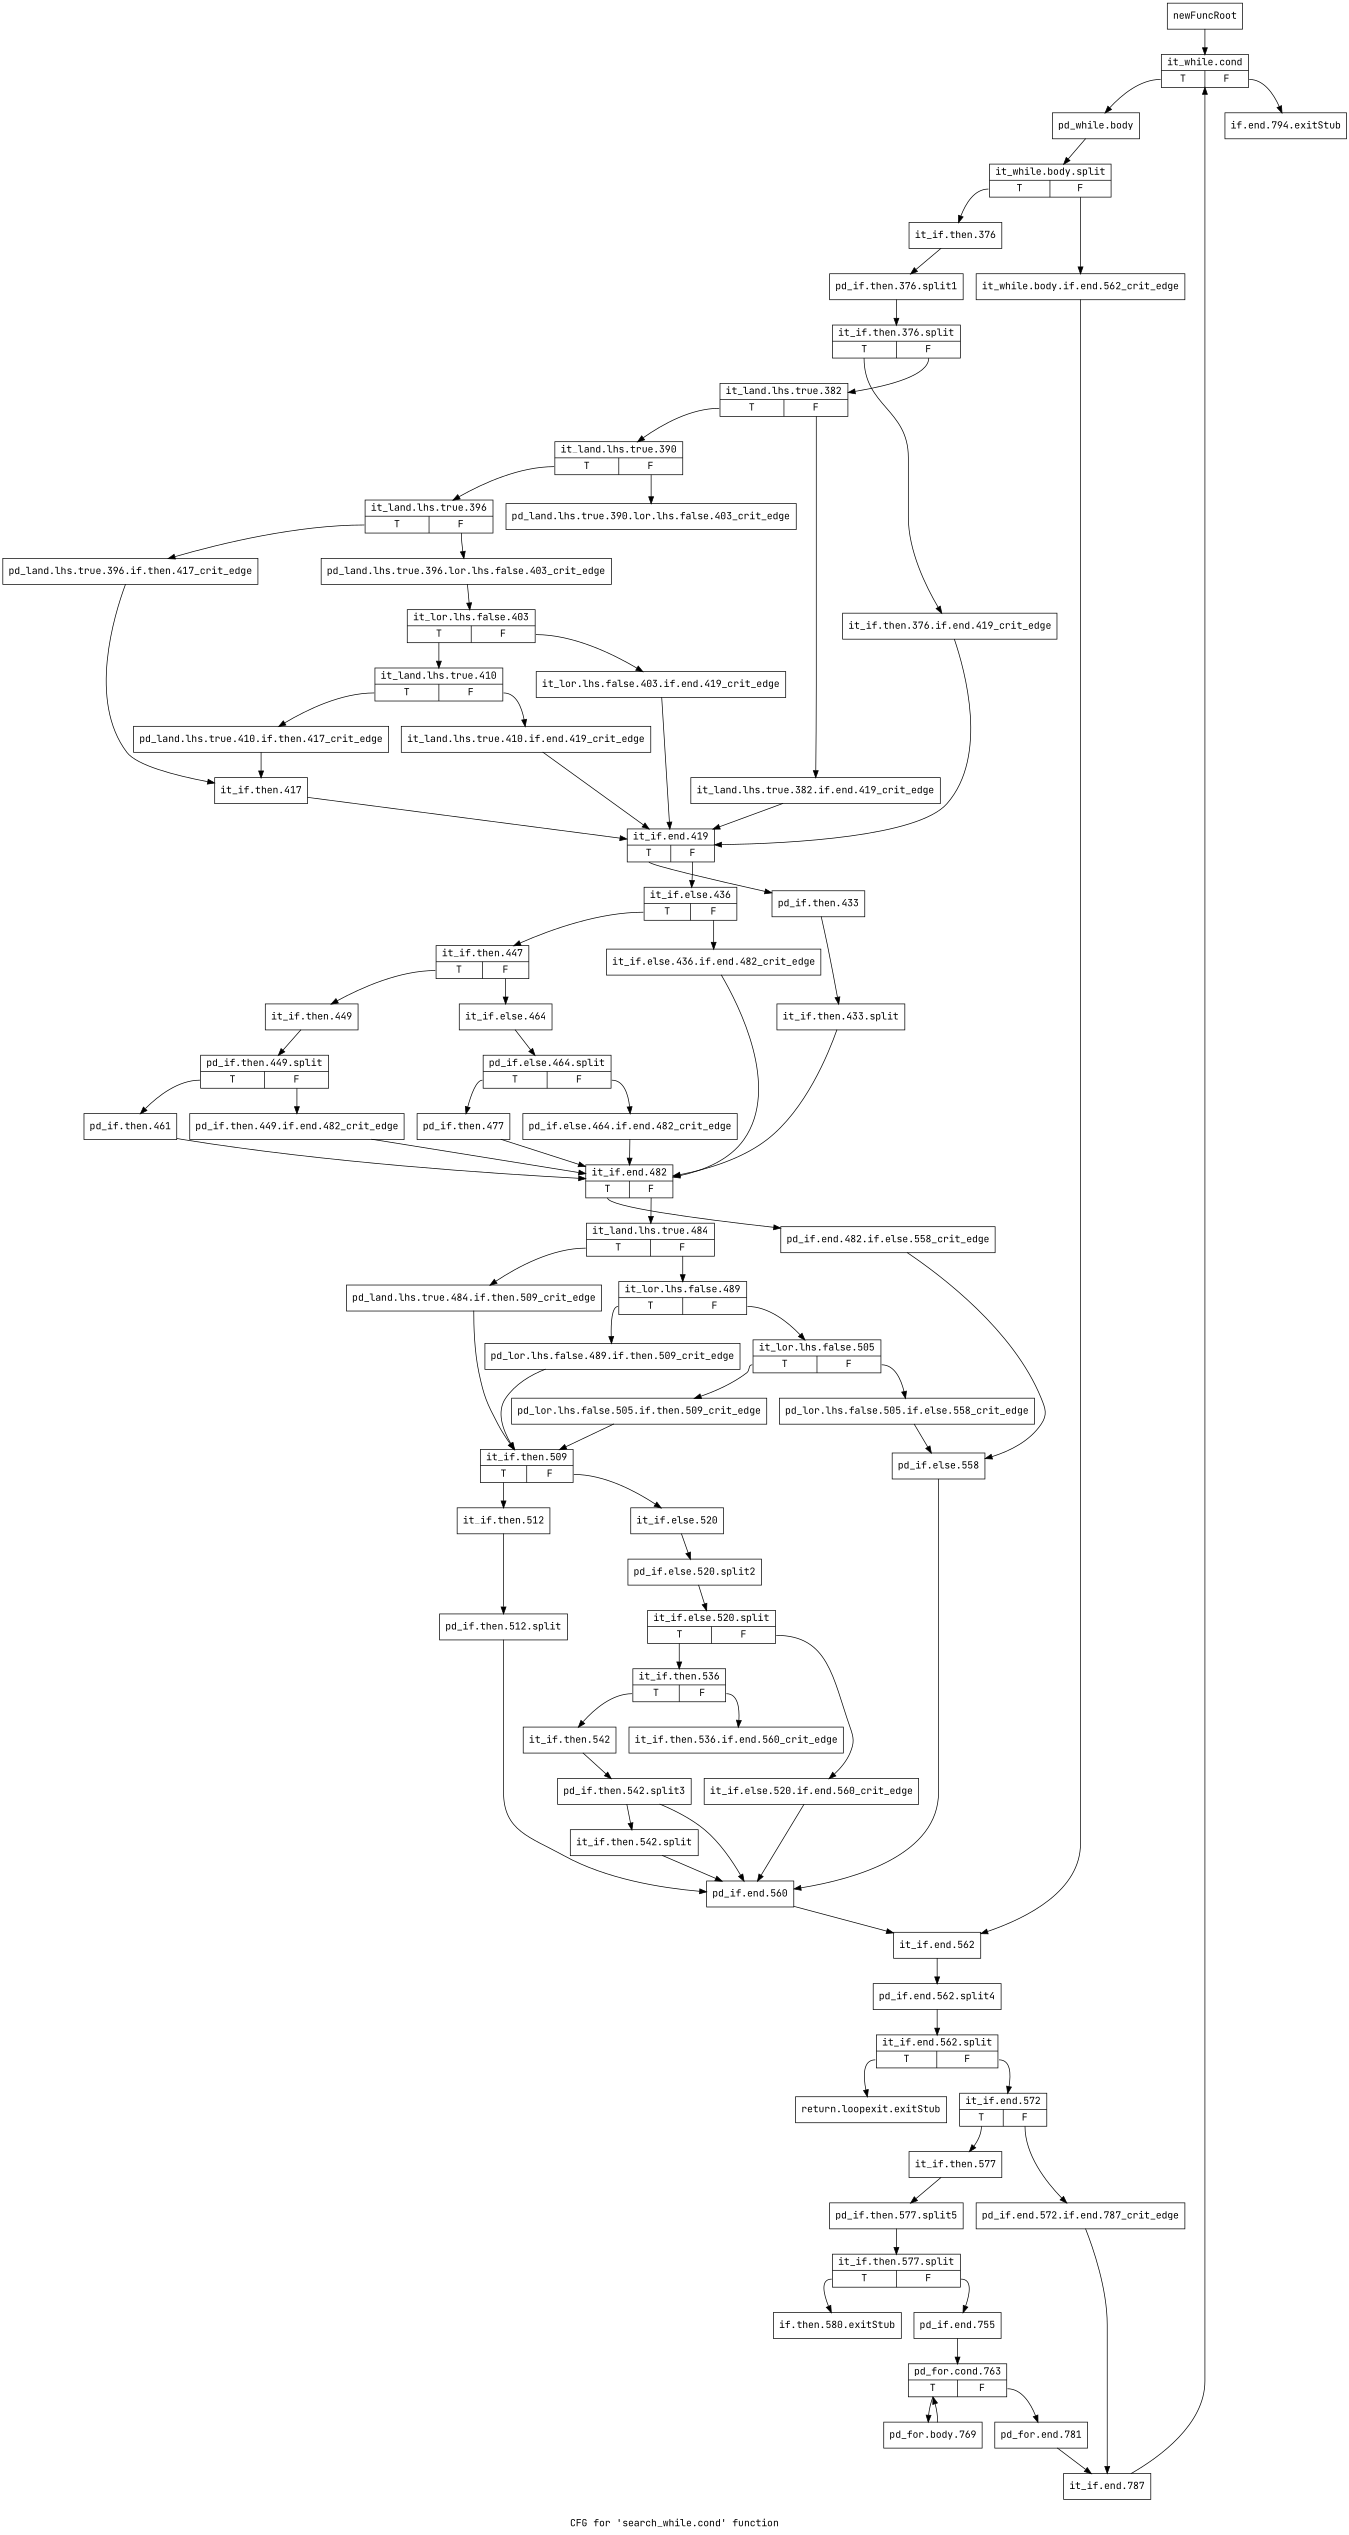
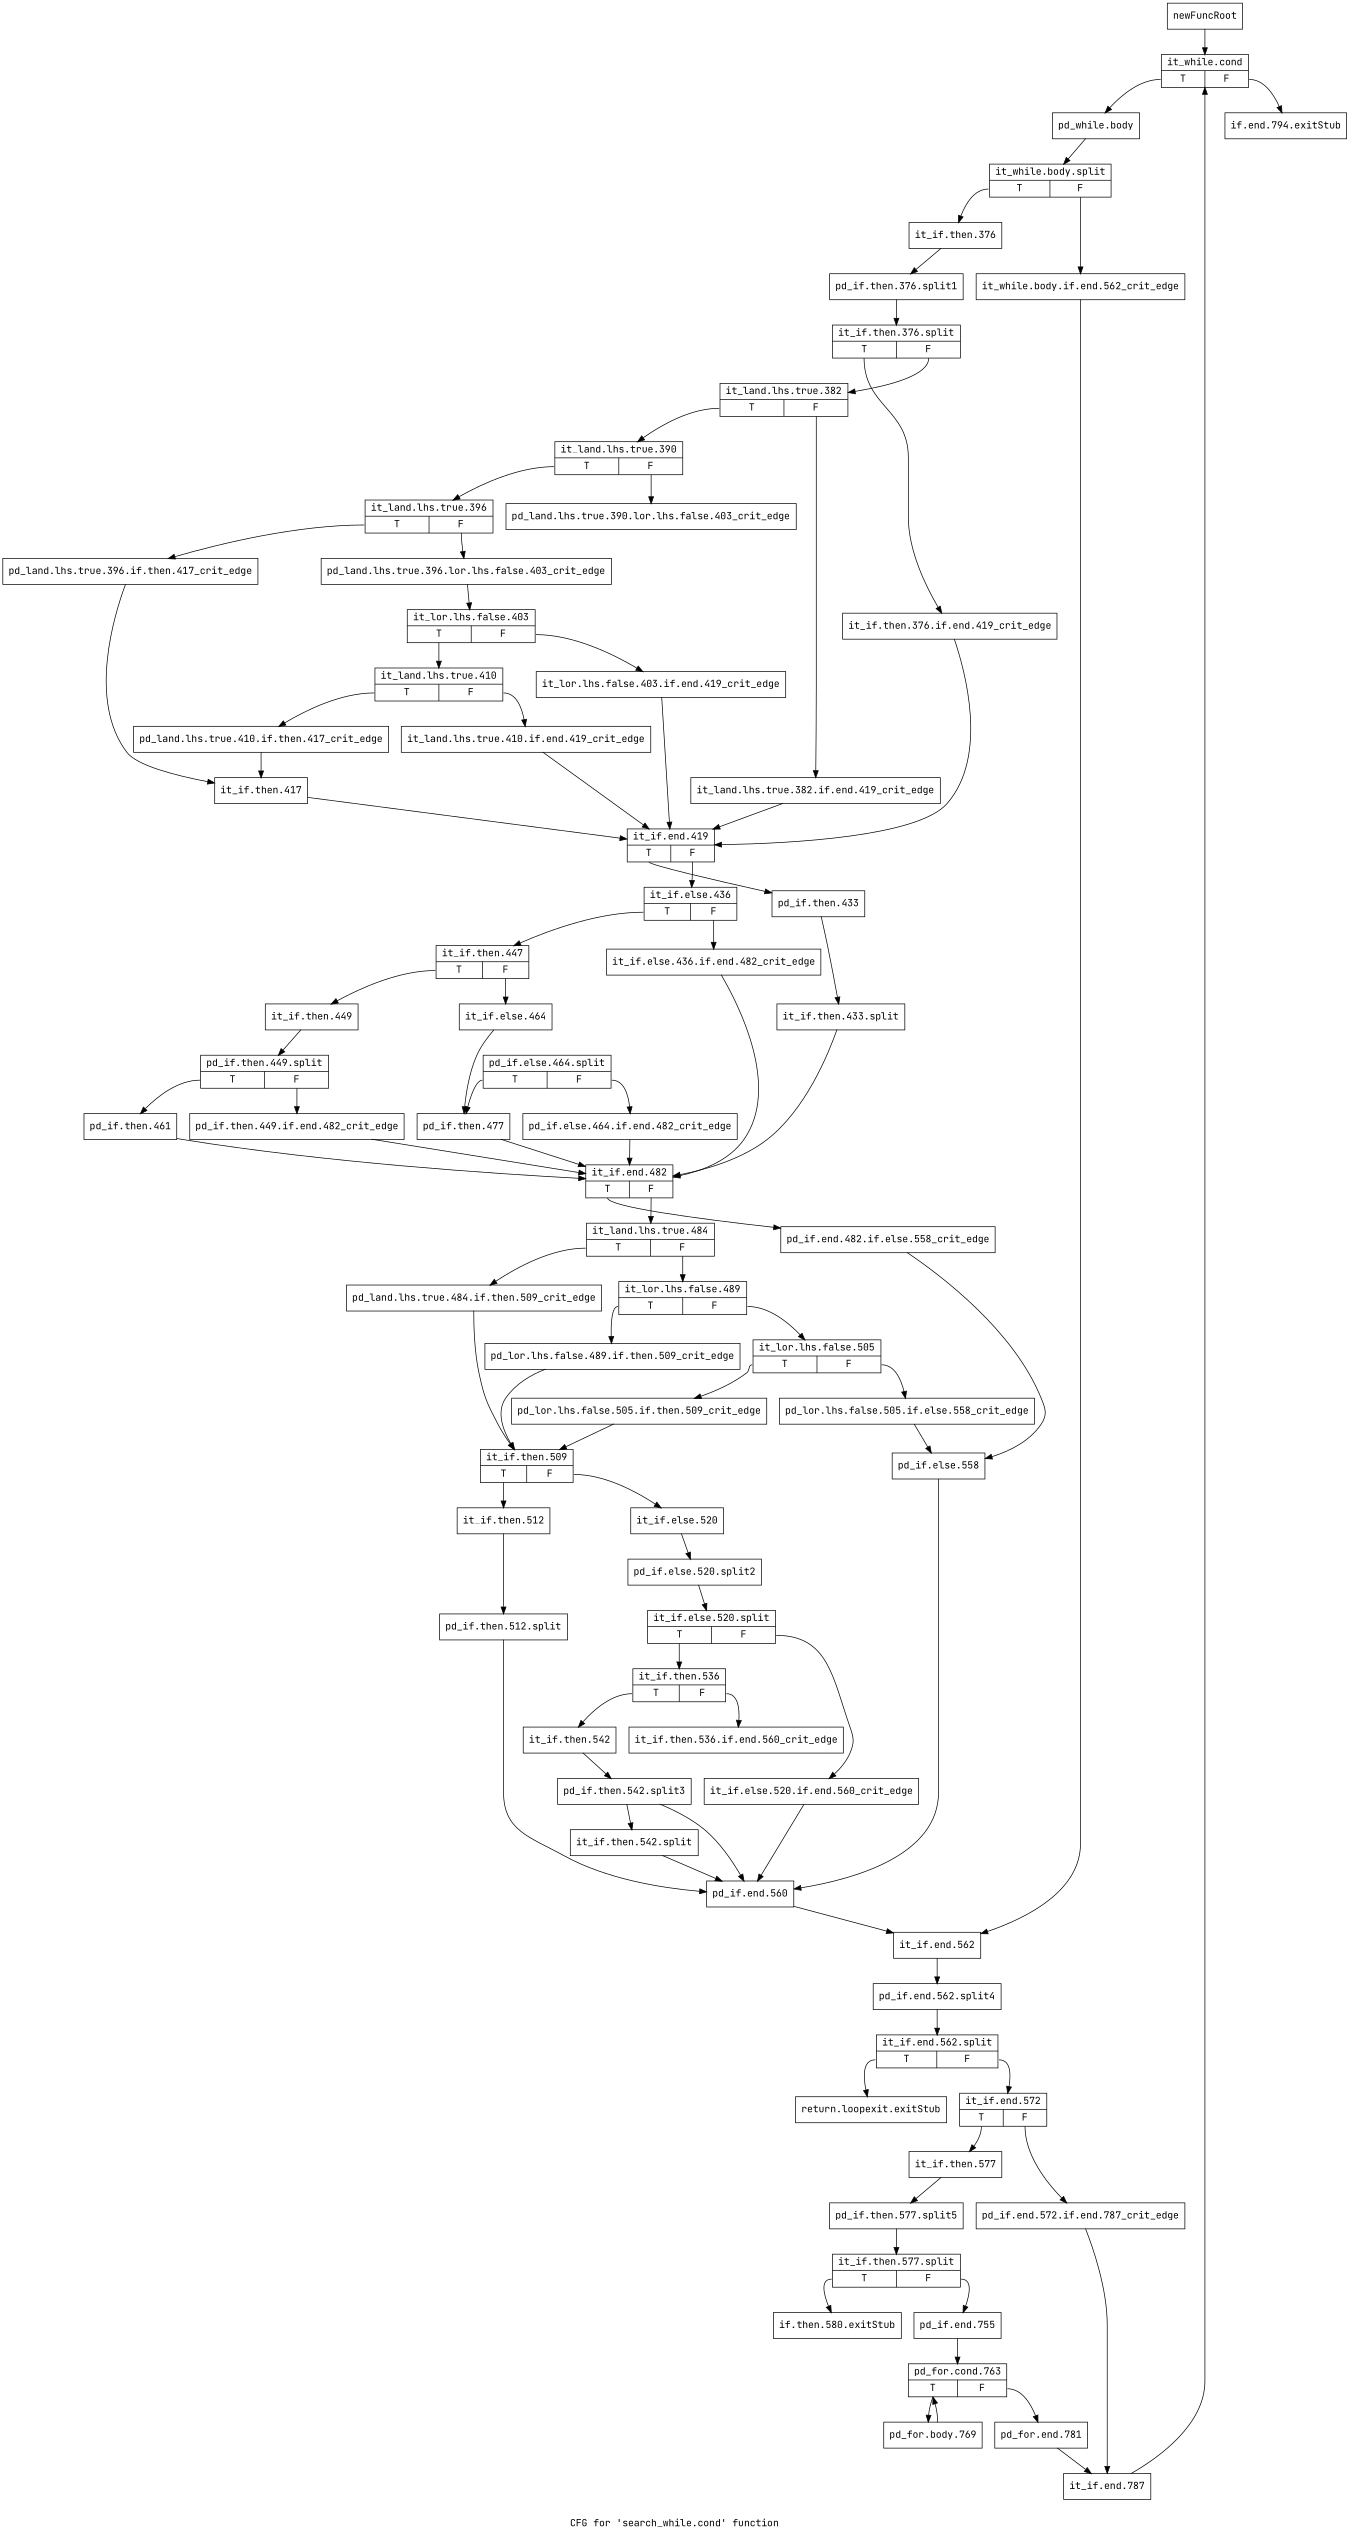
(523, 1040) -> (473, 1066)
